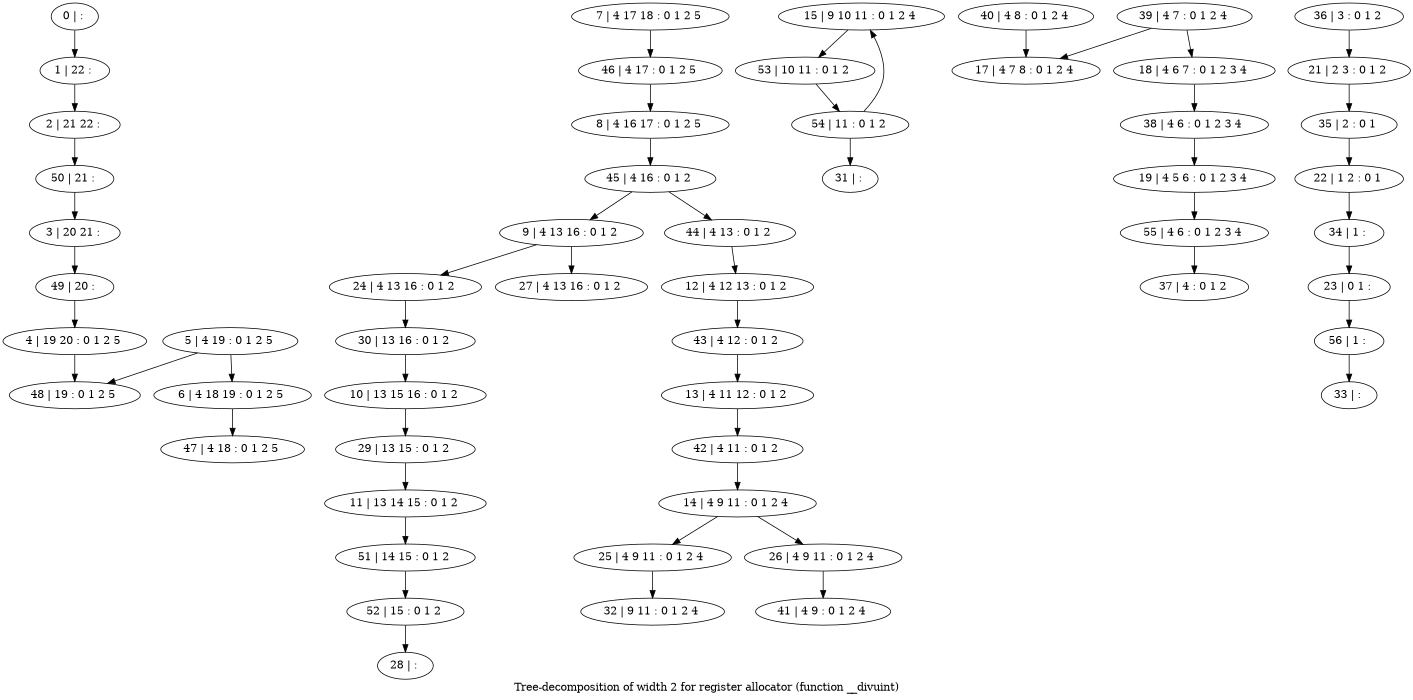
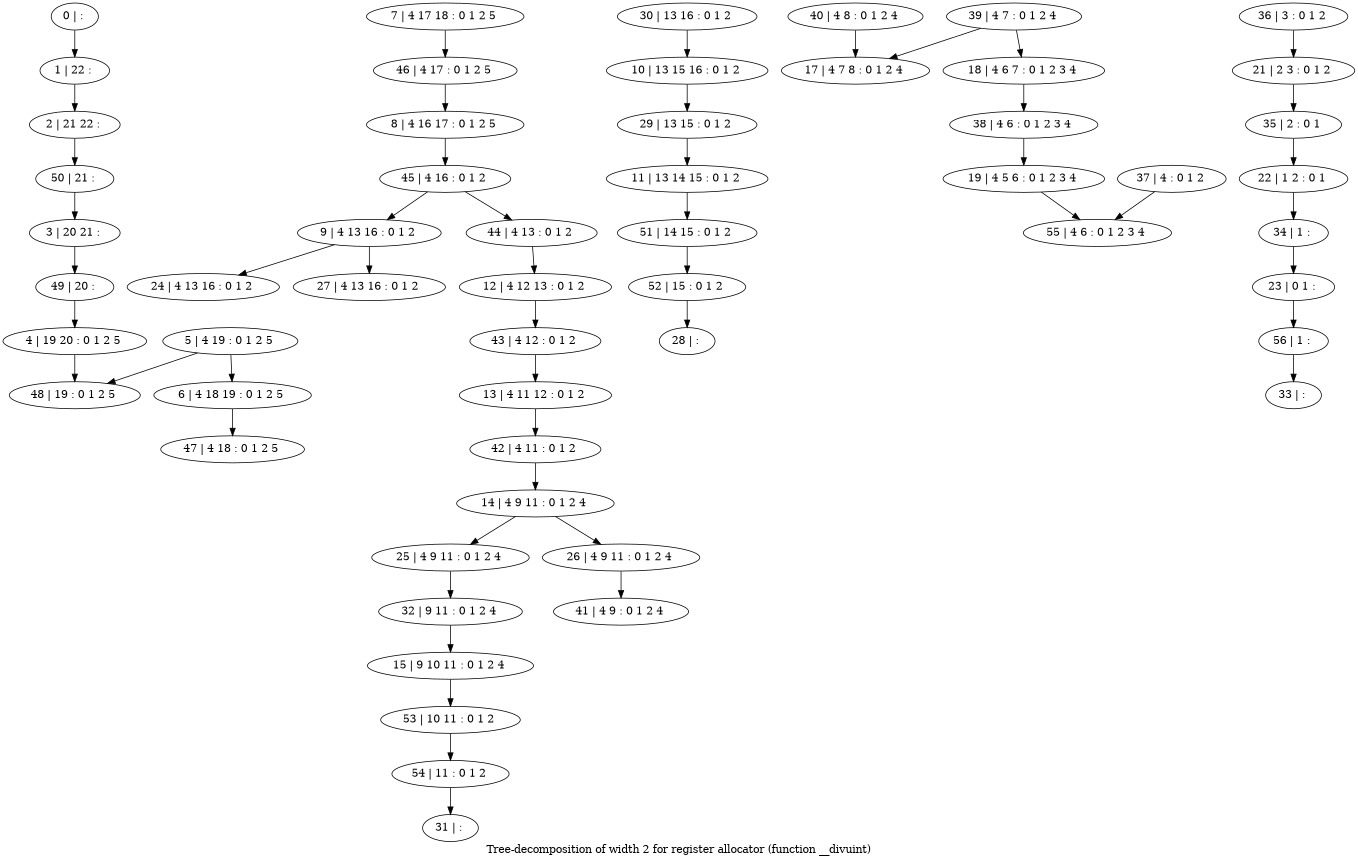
(883, 76) -> (450, 635)
(1194, 256) -> (1138, 204)
(405, 310) -> none
